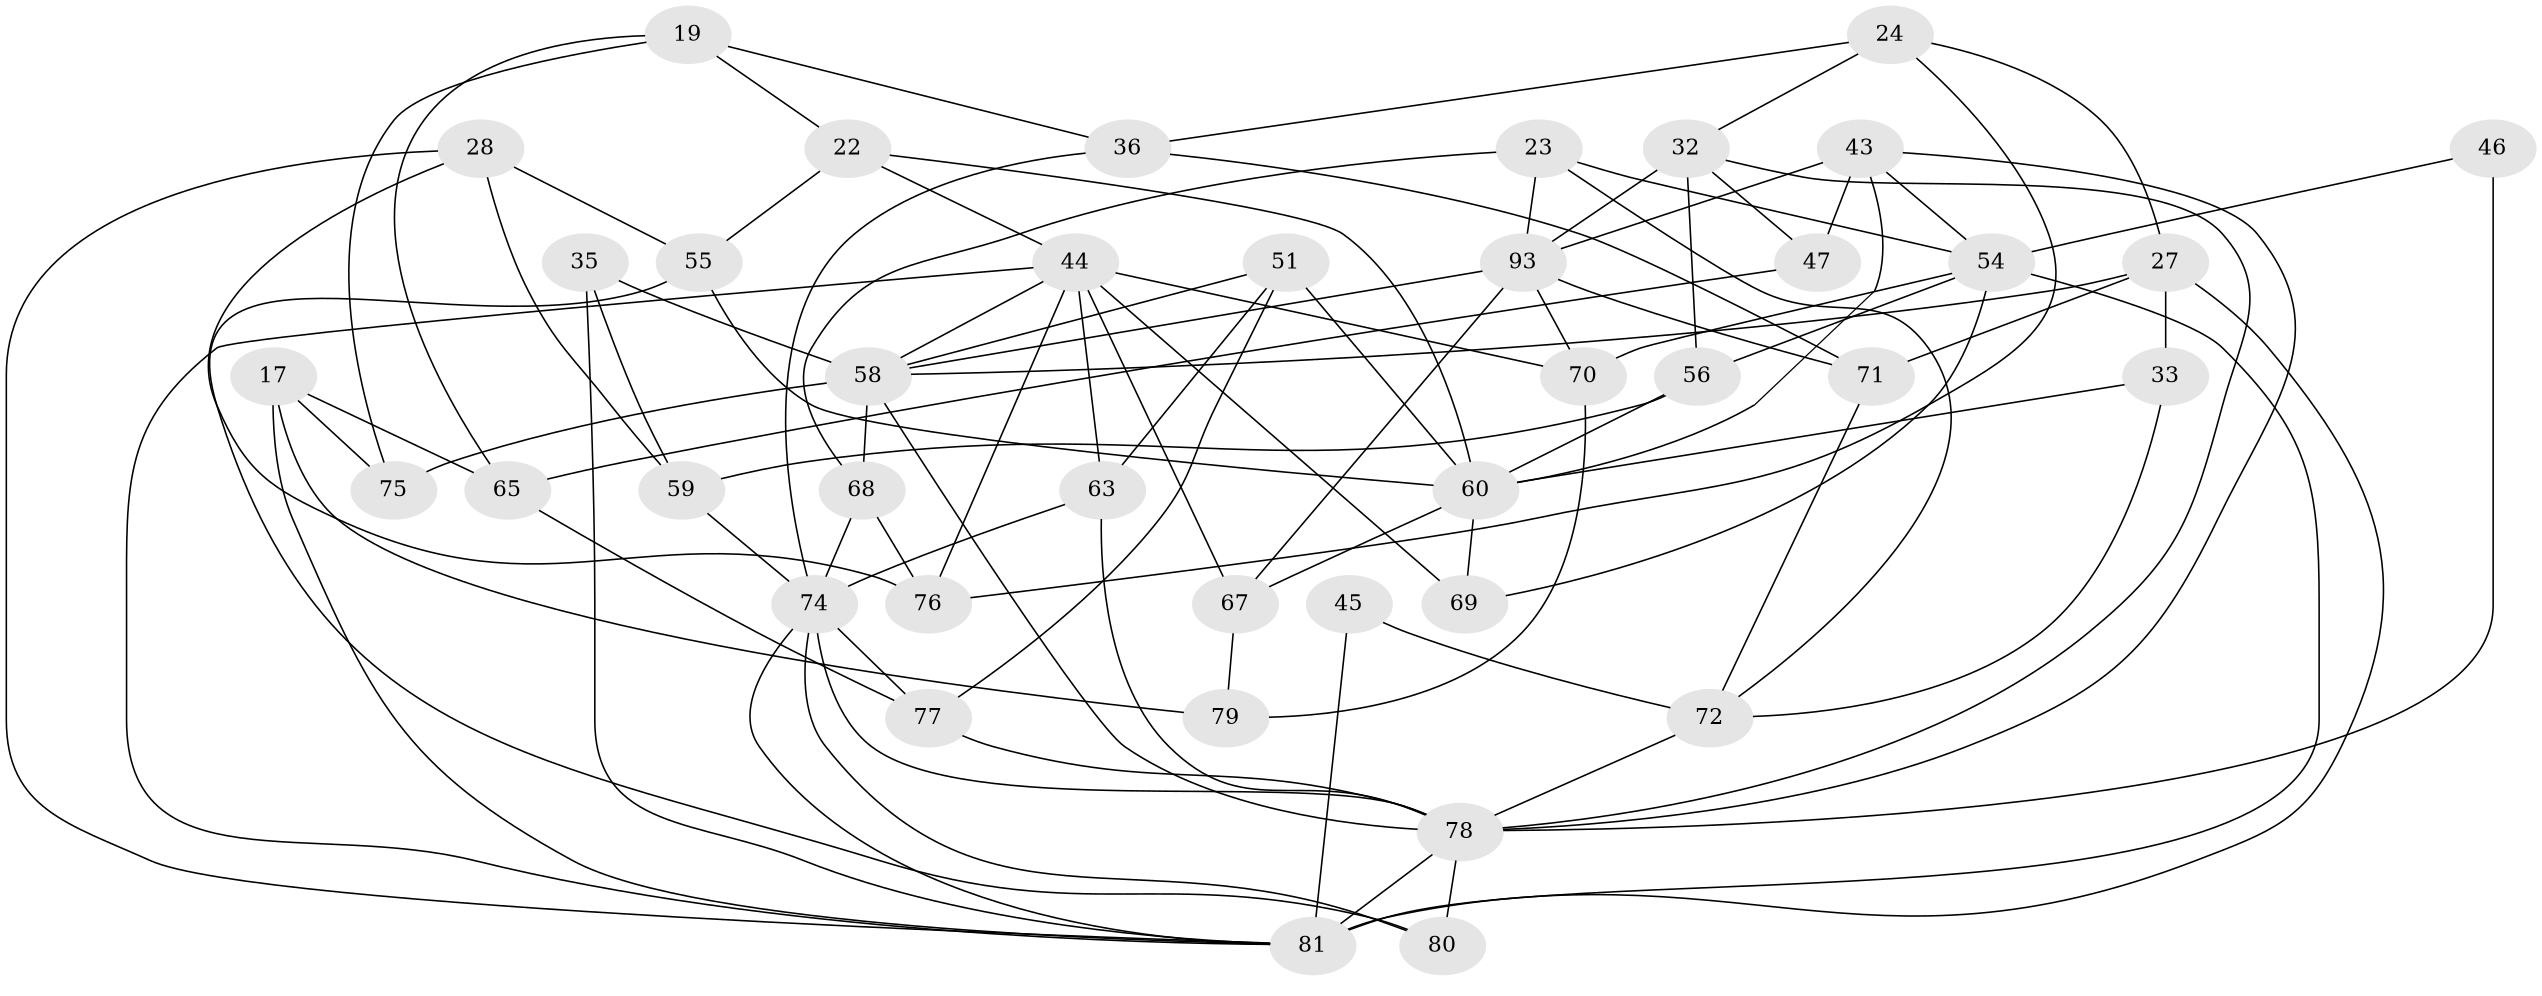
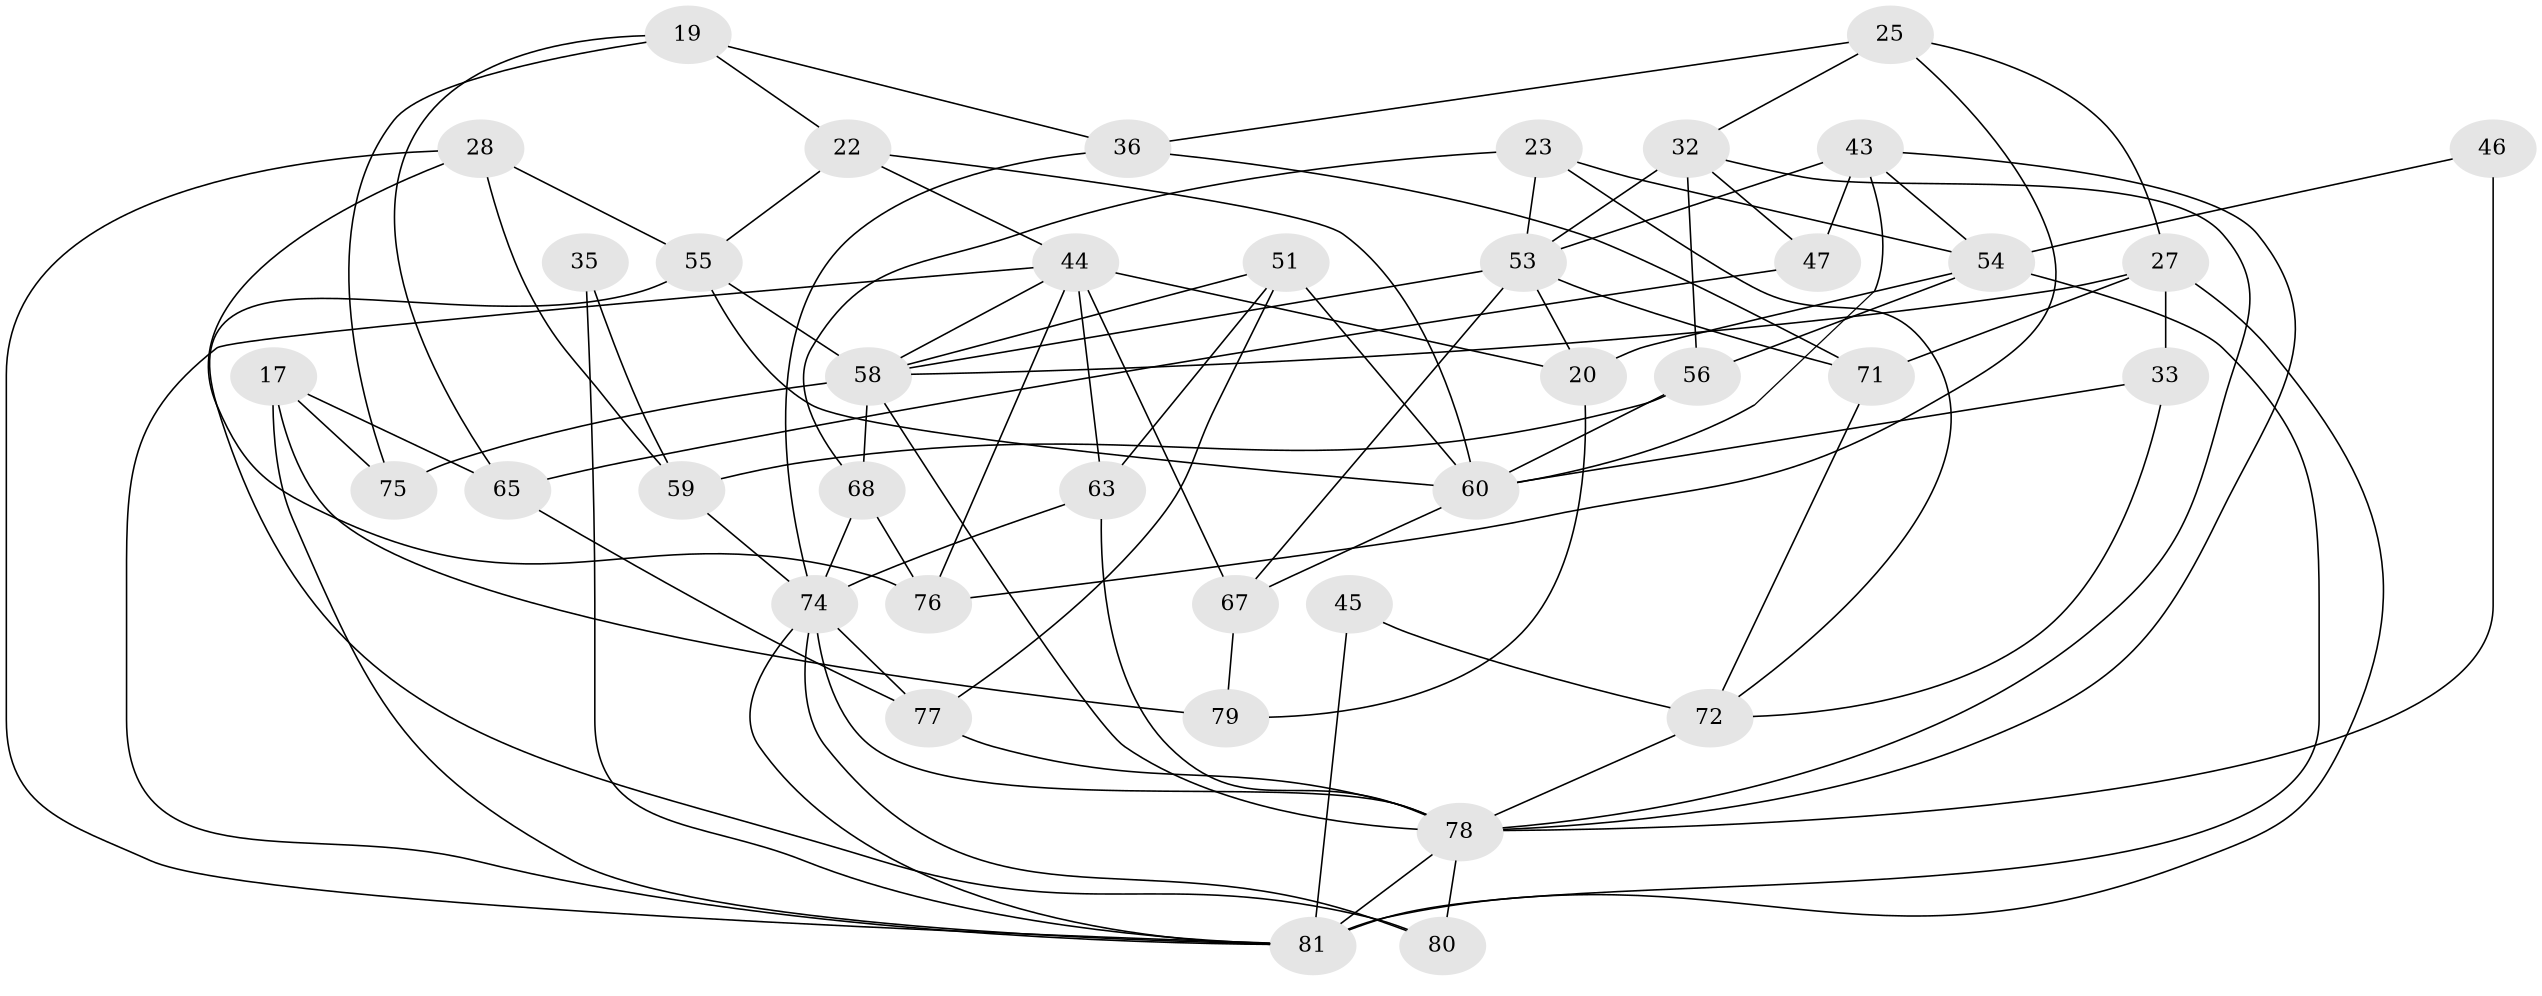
(1890, 35) -> (1890, 35)
(1523, 263) -> (1523, 263)
(719, 322) -> (784, 319)
(1584, 377) -> (1584, 377)
(1465, 604) -> none
